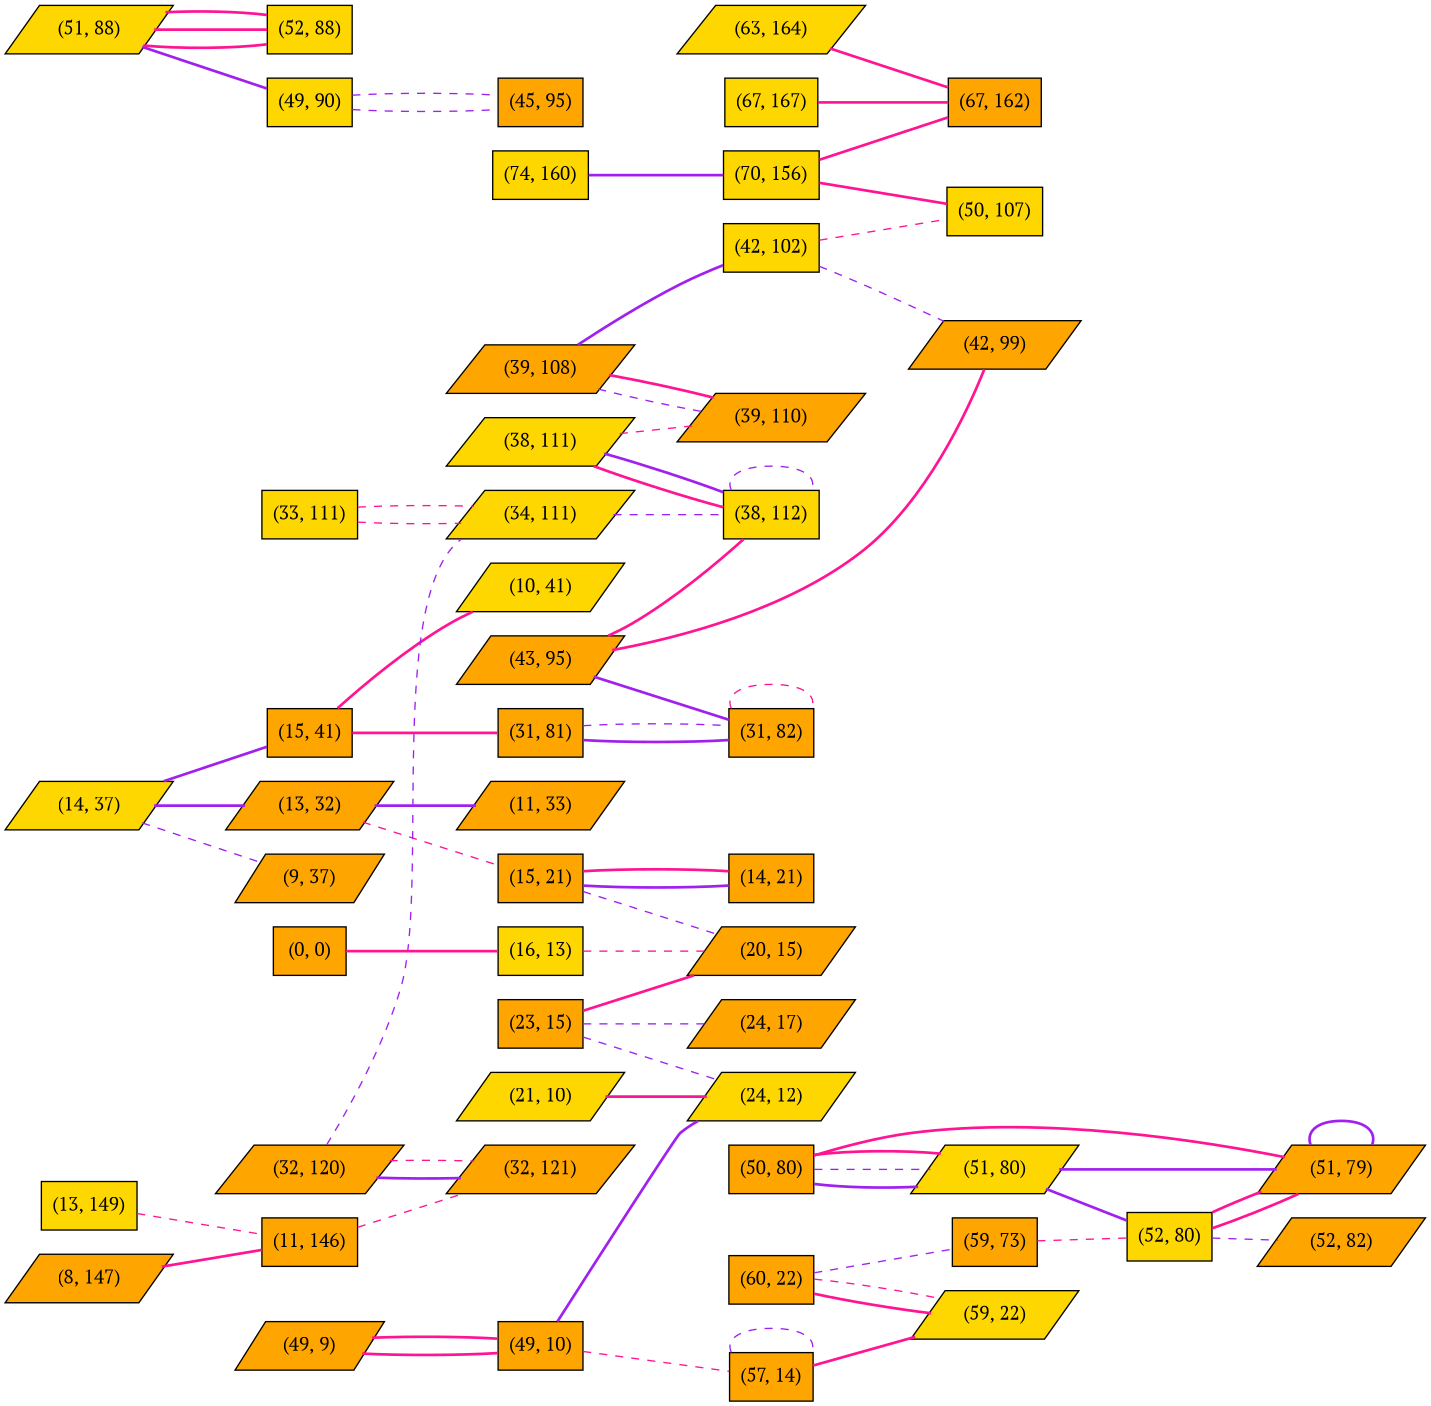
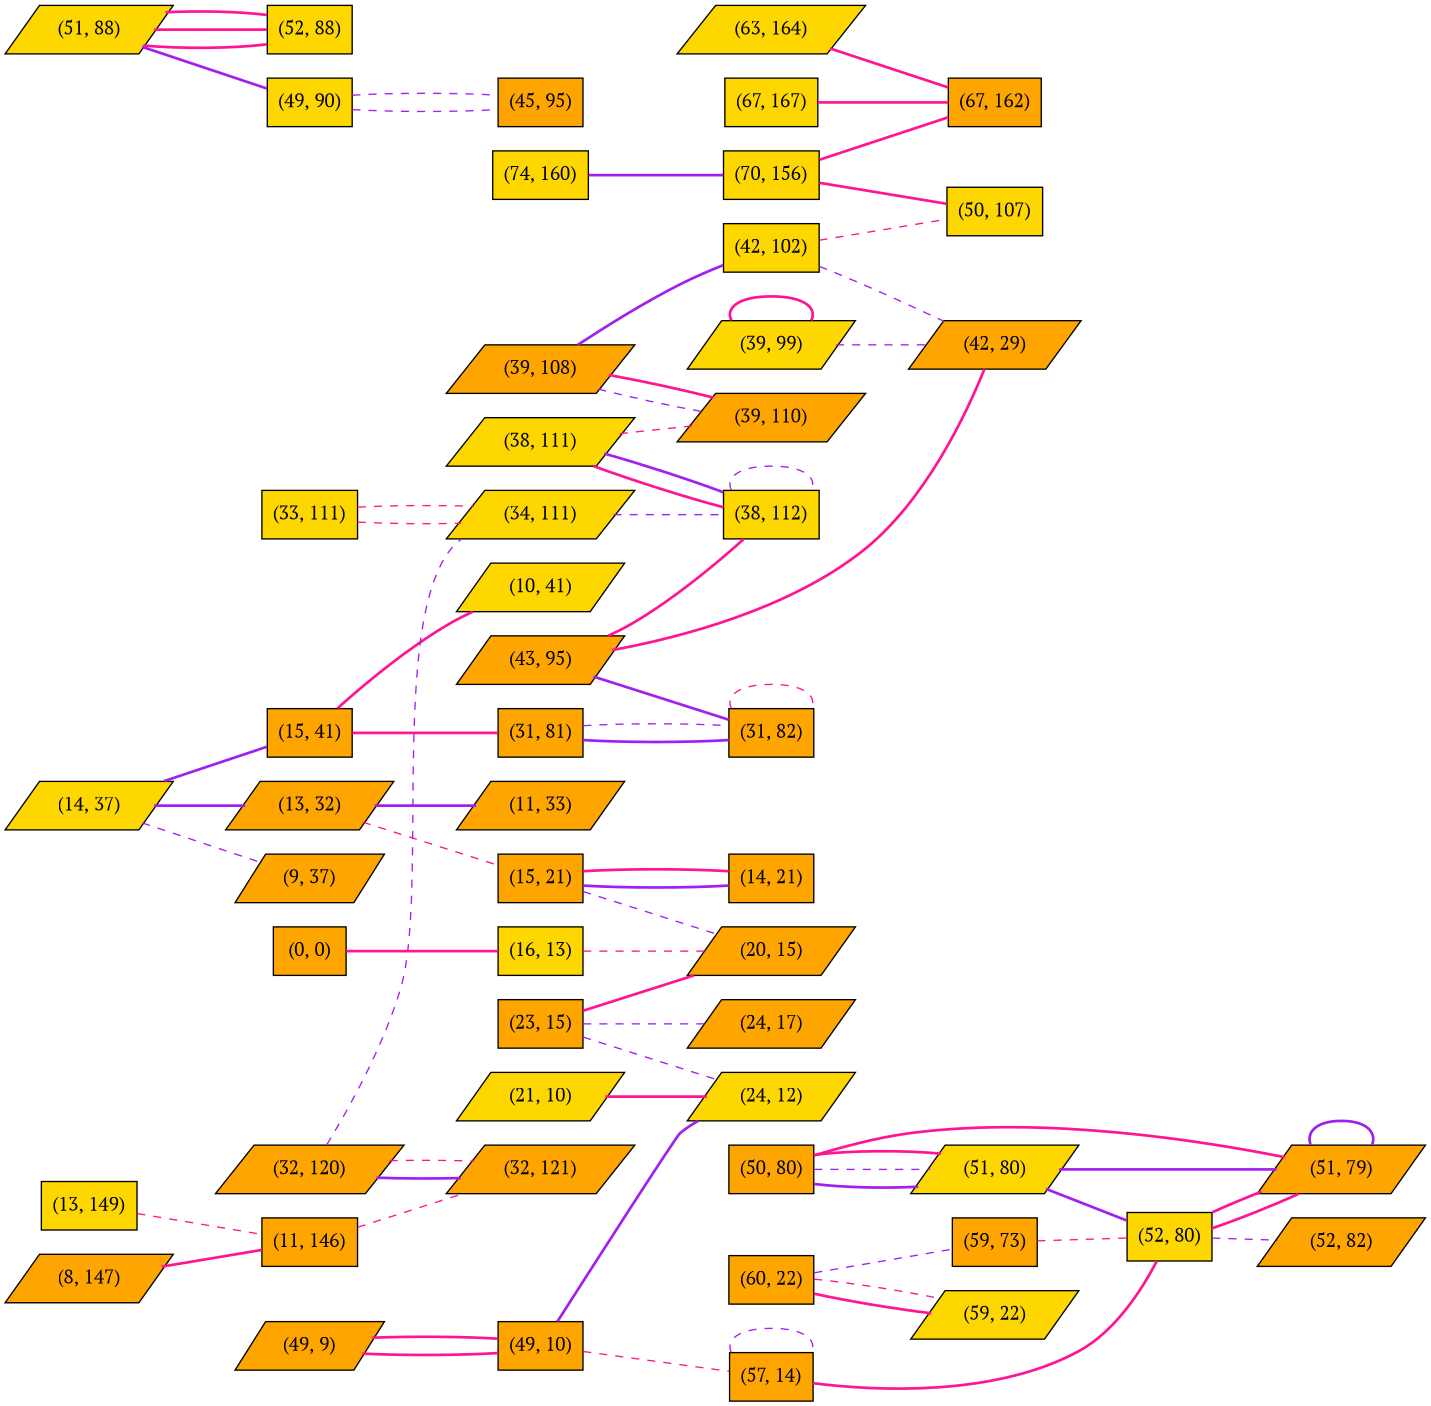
none -> (771, 345)
(995, 345) -> (995, 345)
(864, 1351) -> (1008, 1377)
